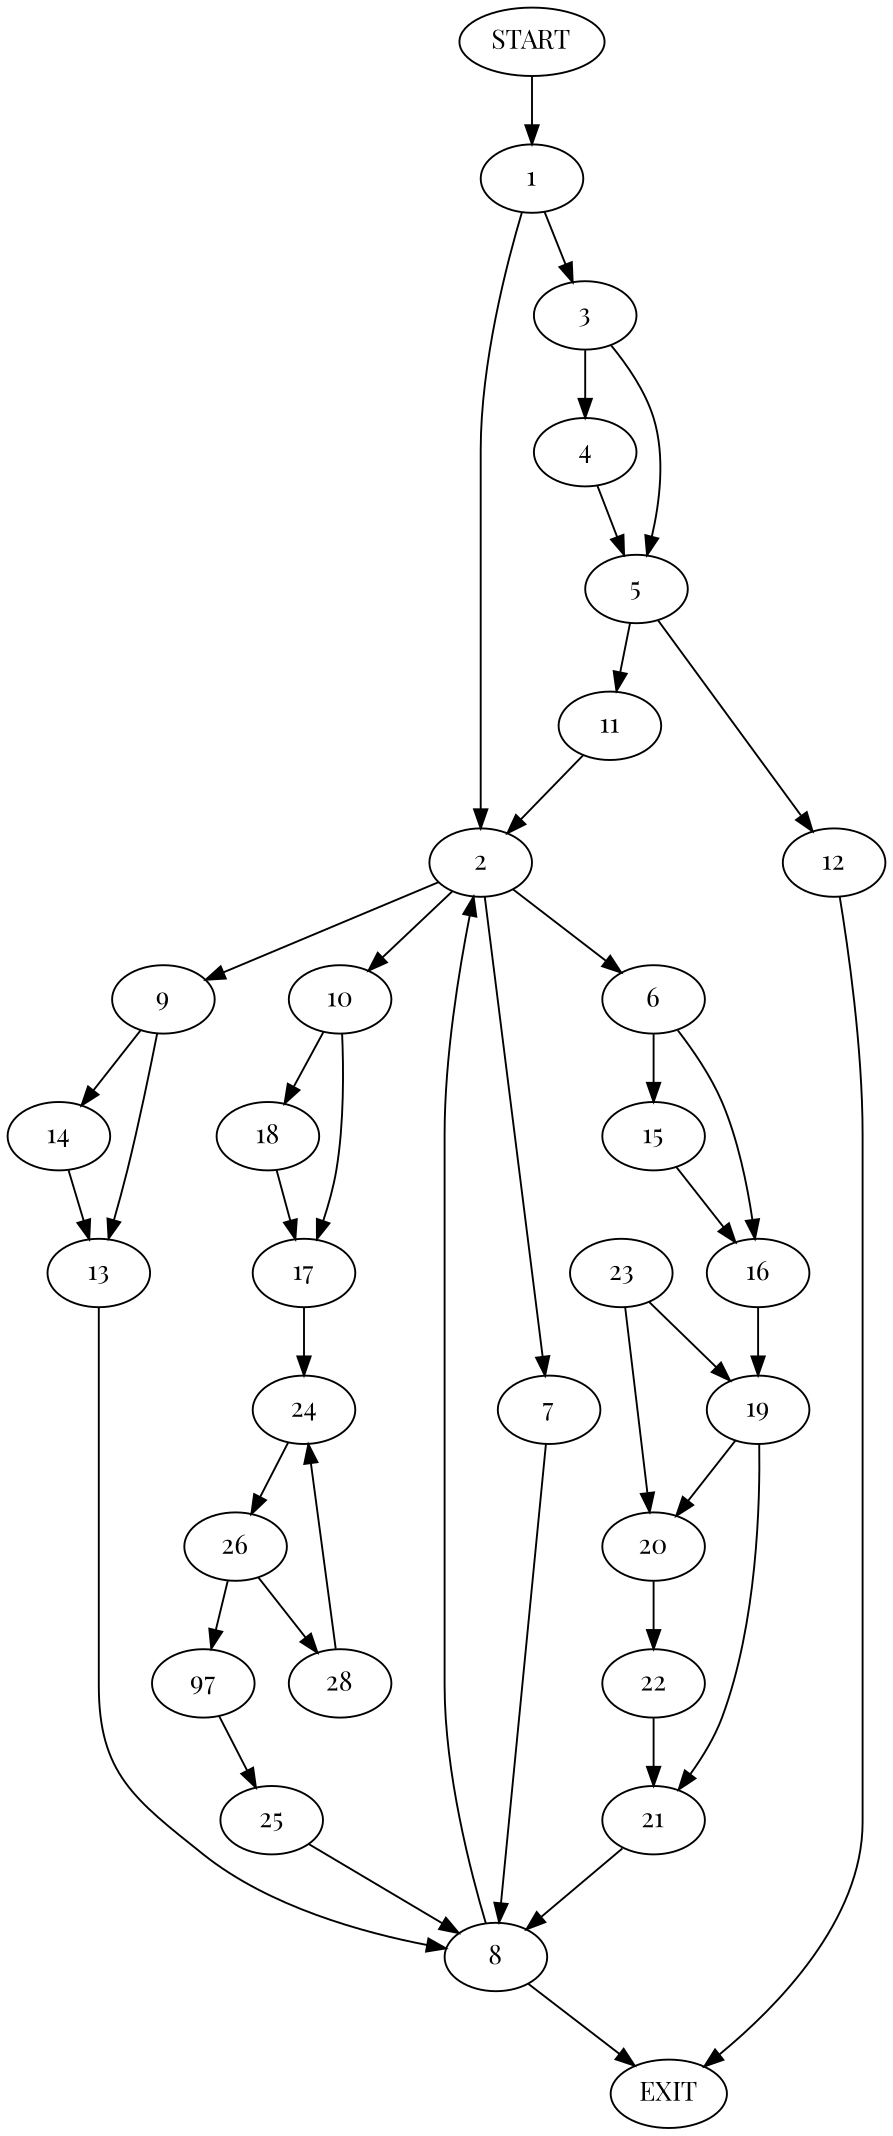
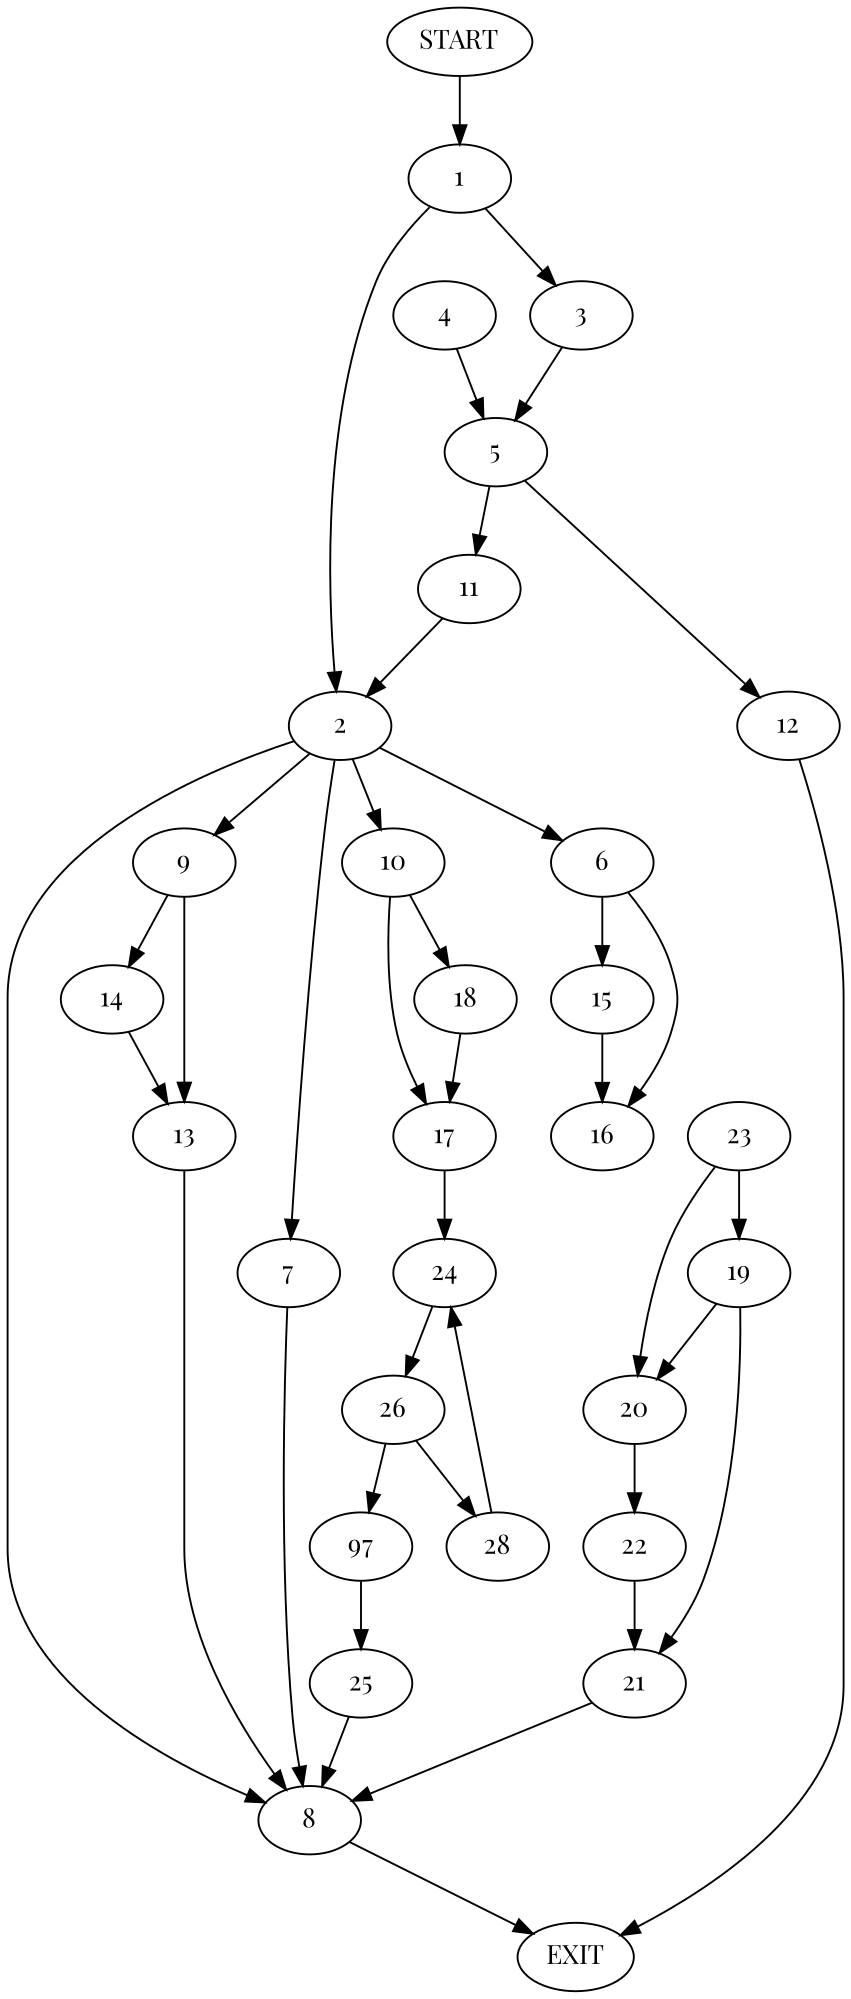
(585, 374) -> none
(758, 1332) -> none
(445, 1421) -> (8, 1250)
